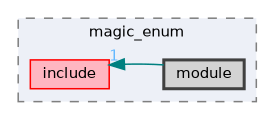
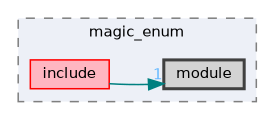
(144, 64) -> (129, 84)
